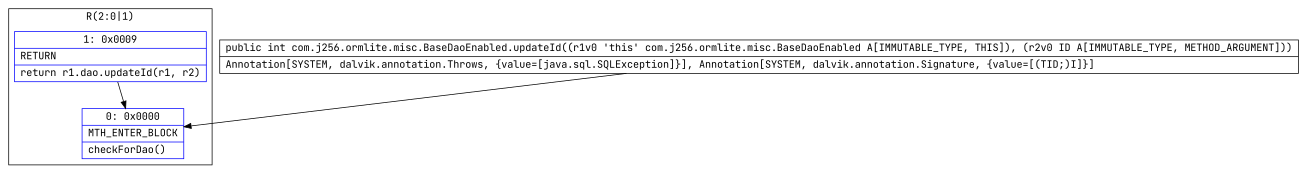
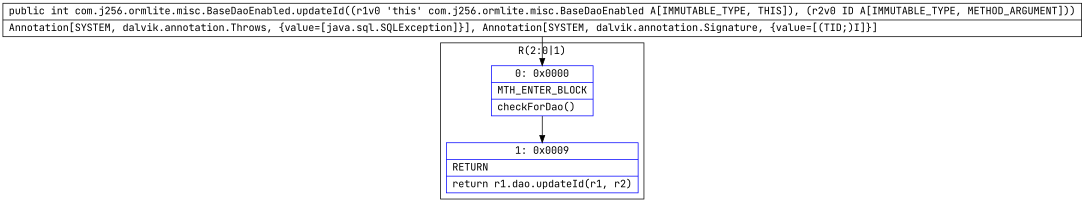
(121, 92) -> (542, 126)
